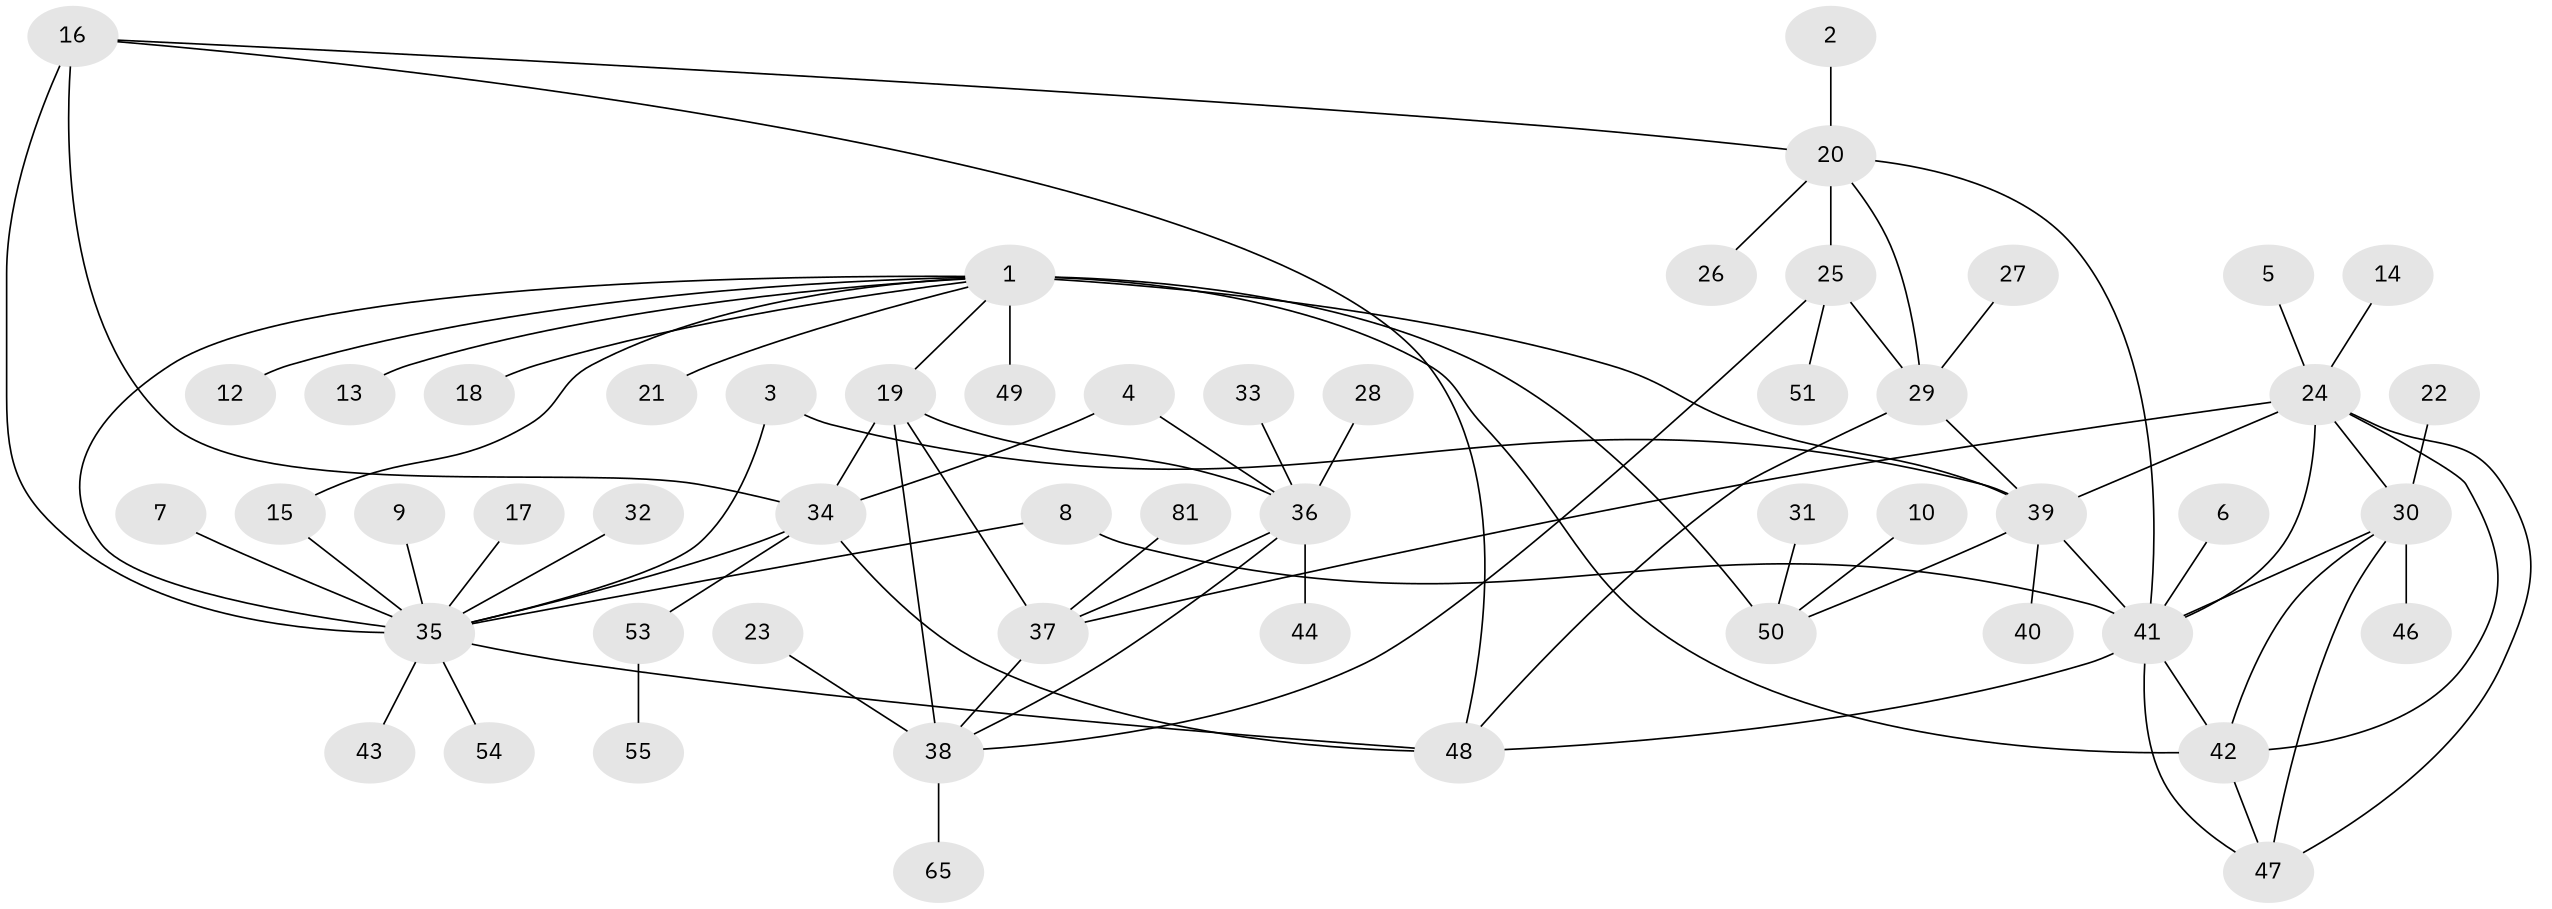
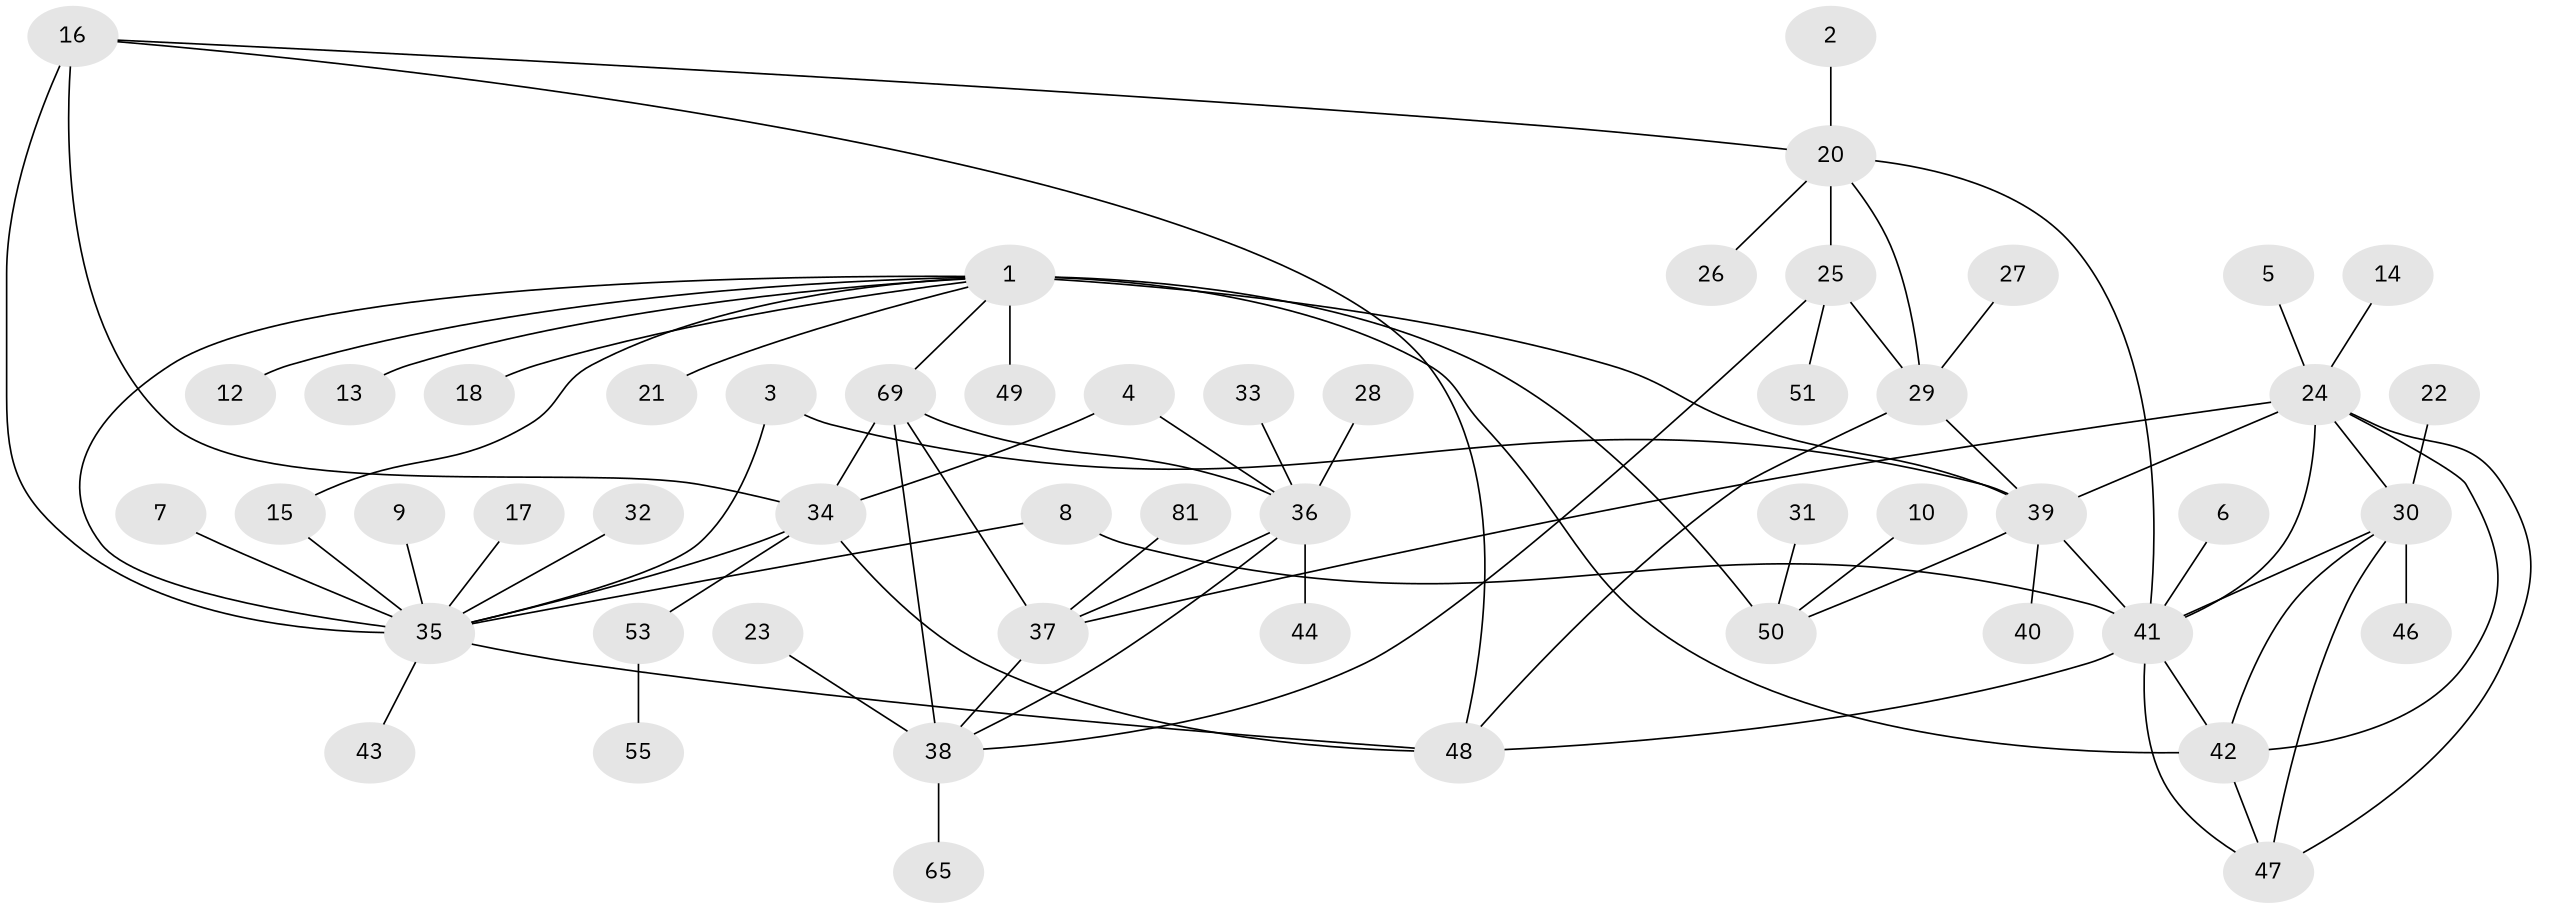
(891, 395) -> (891, 395)
(489, 753) -> none
